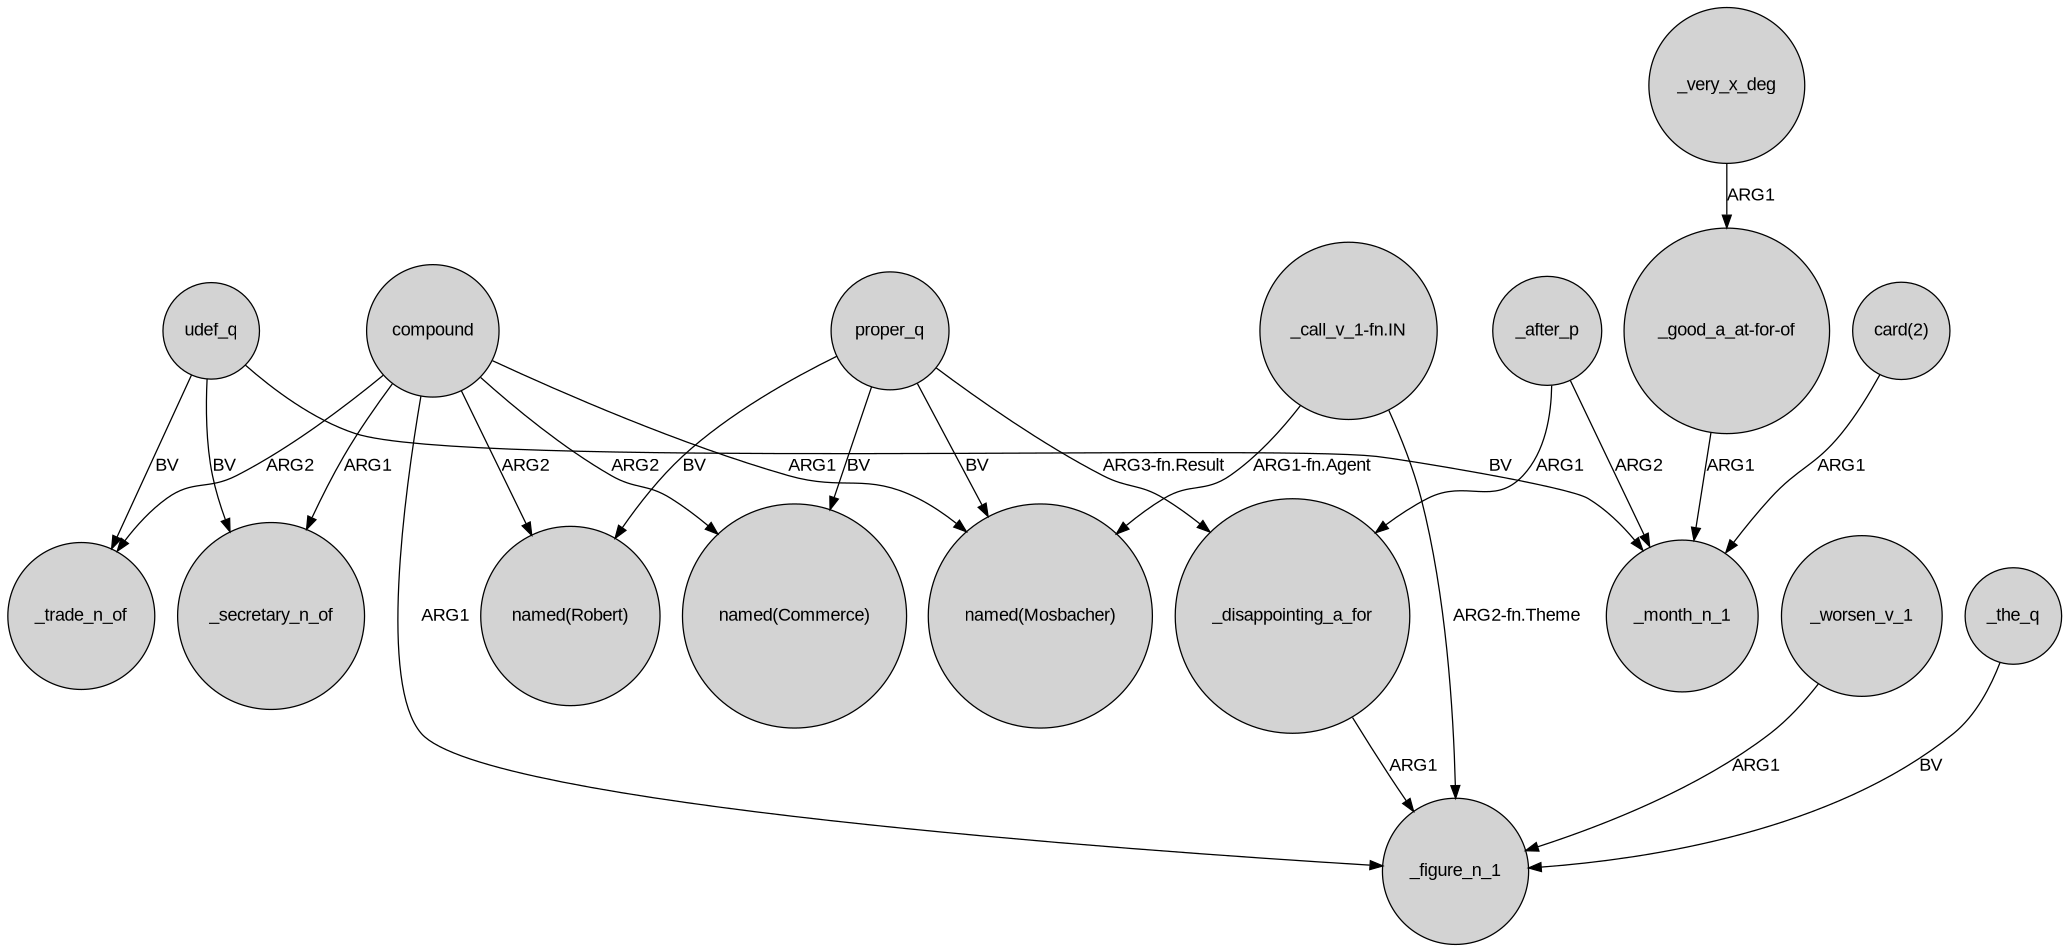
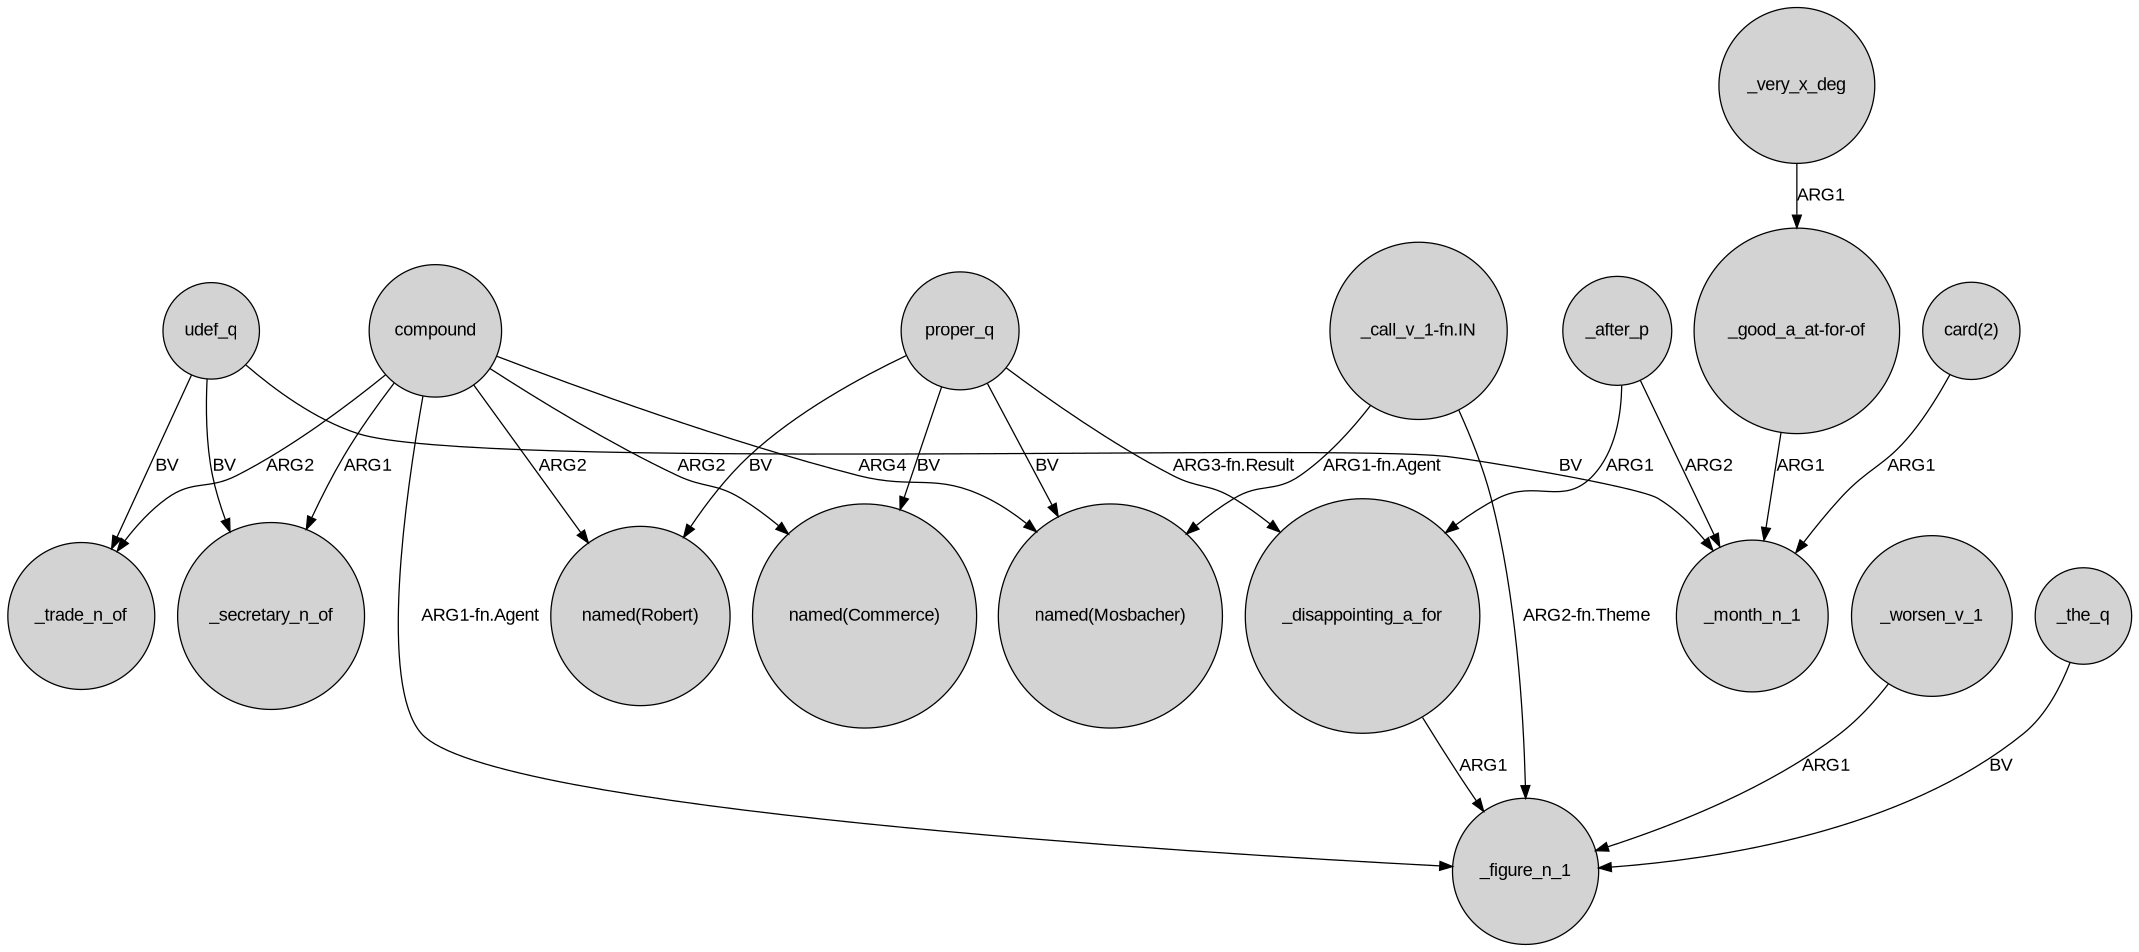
(812, 466) -> (882, 466)
(446, 616) -> (481, 616)
